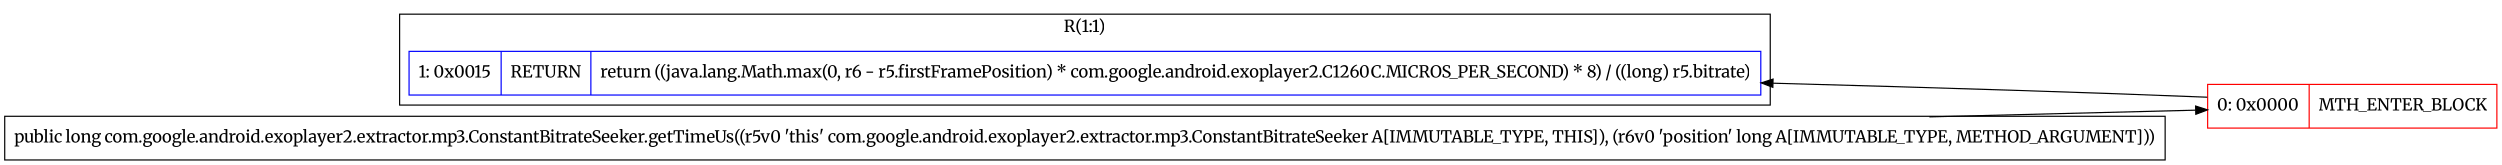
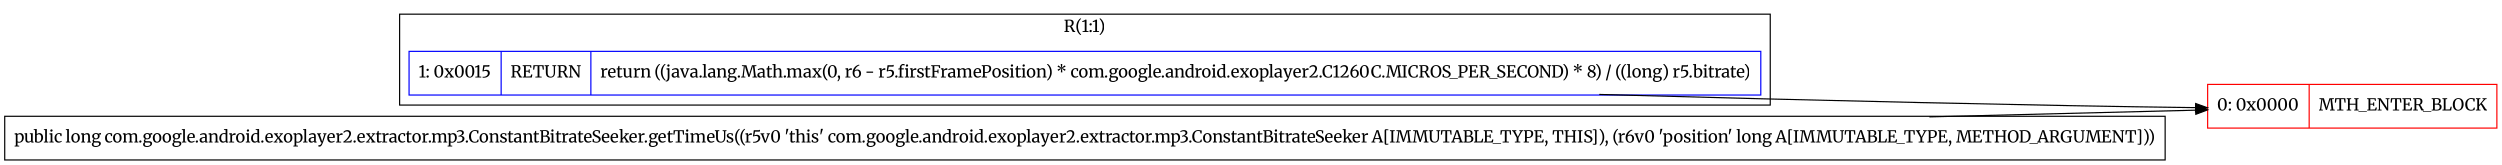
(1990, 90) -> (1897, 102)
